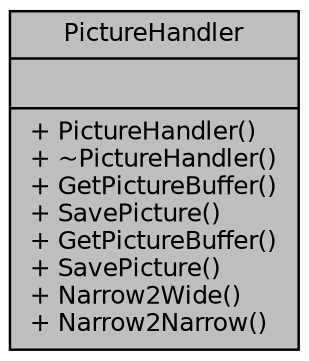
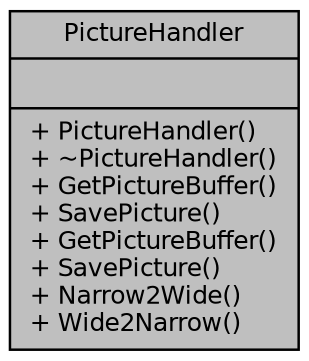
(149, 324) -> (136, 324)
